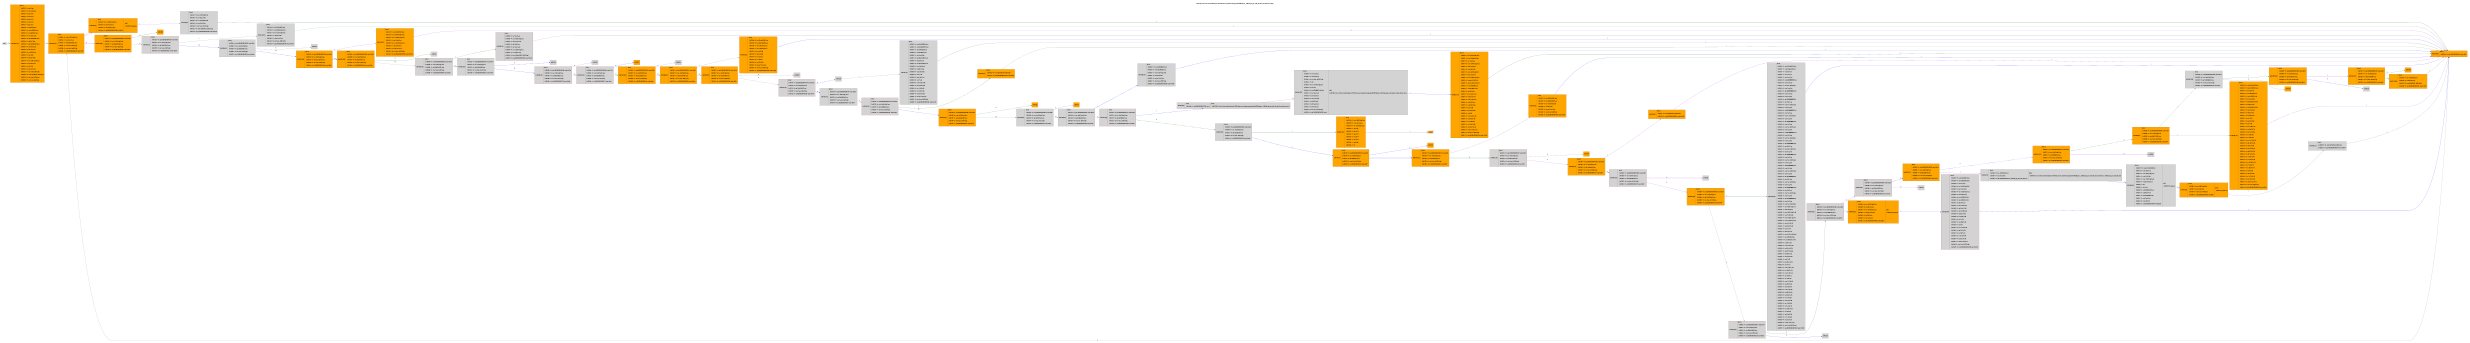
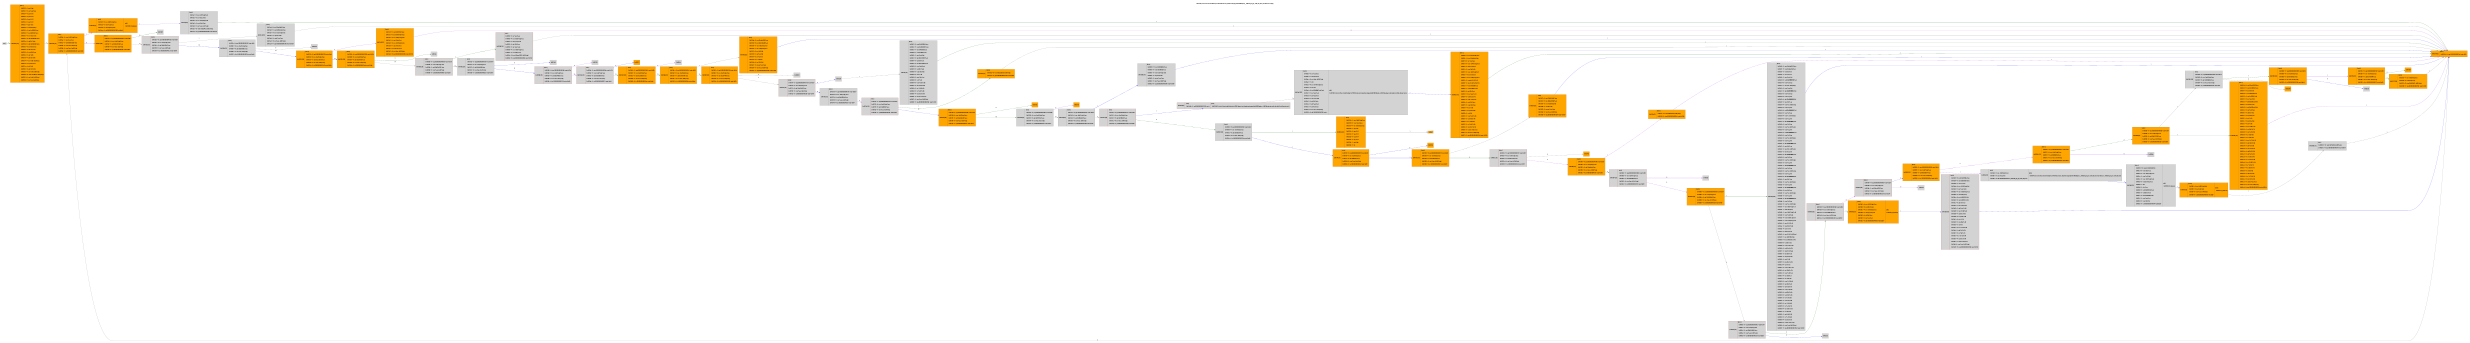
(160, 32) -> (160, 32)
